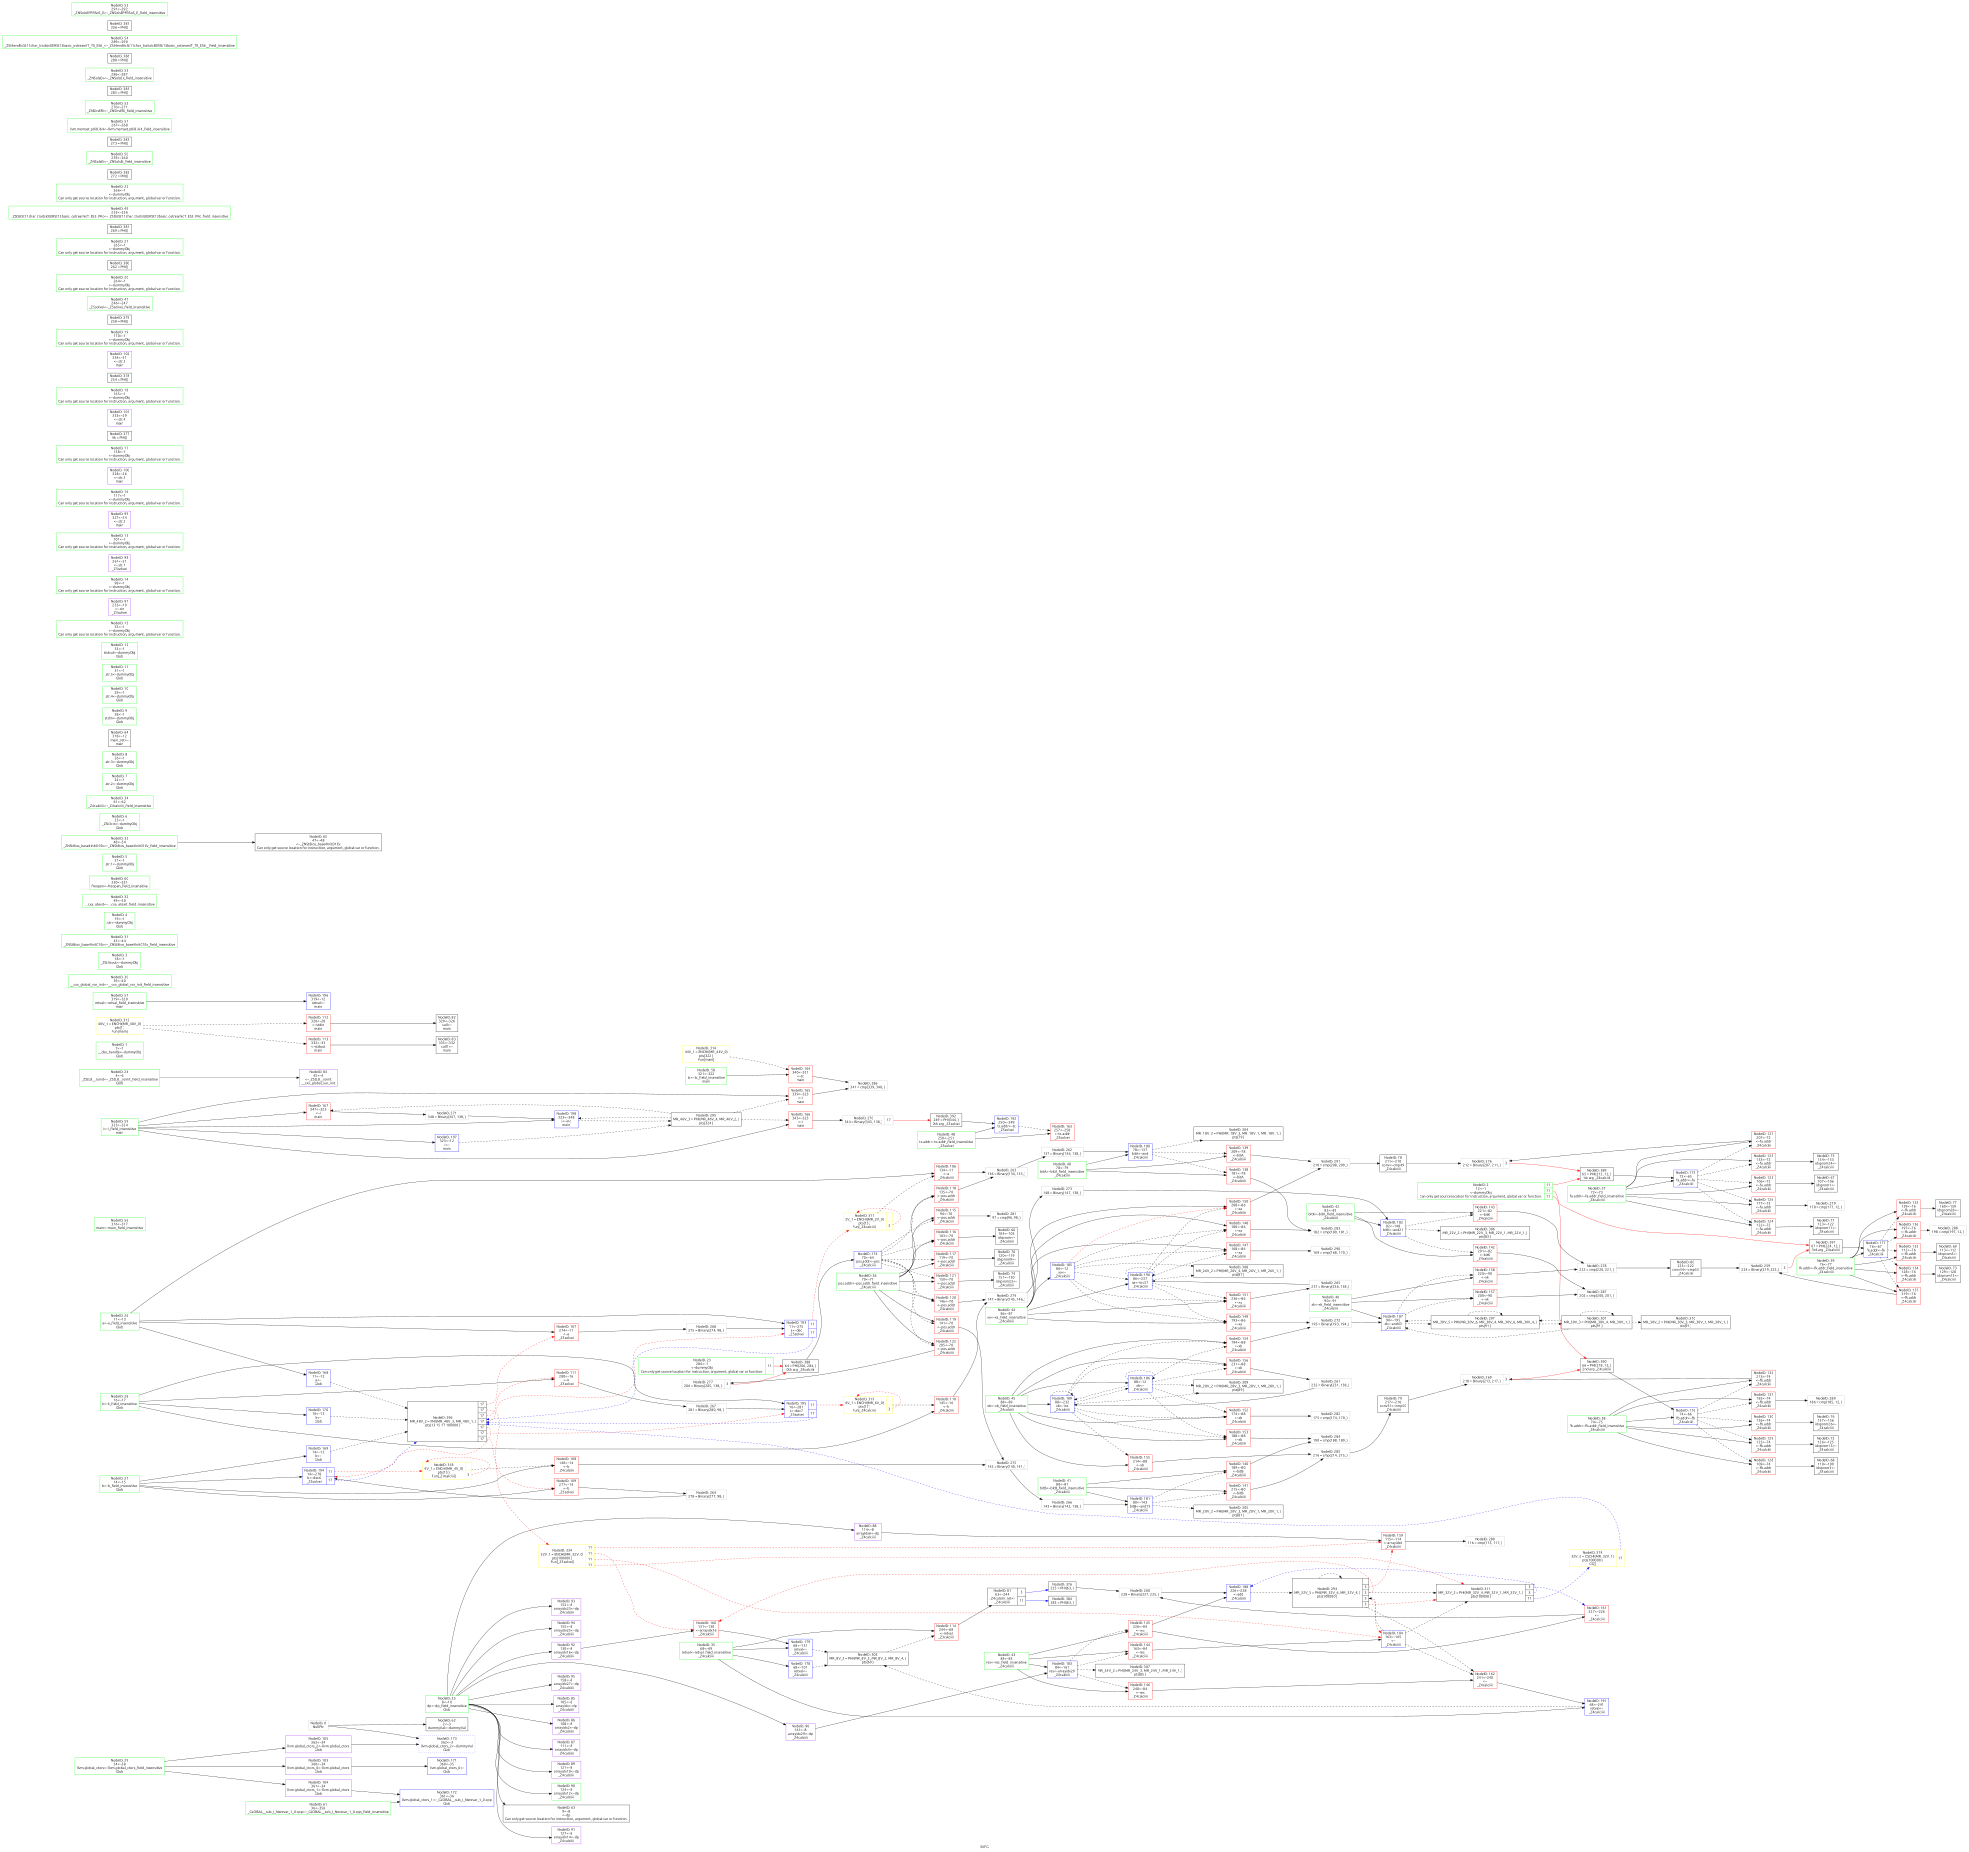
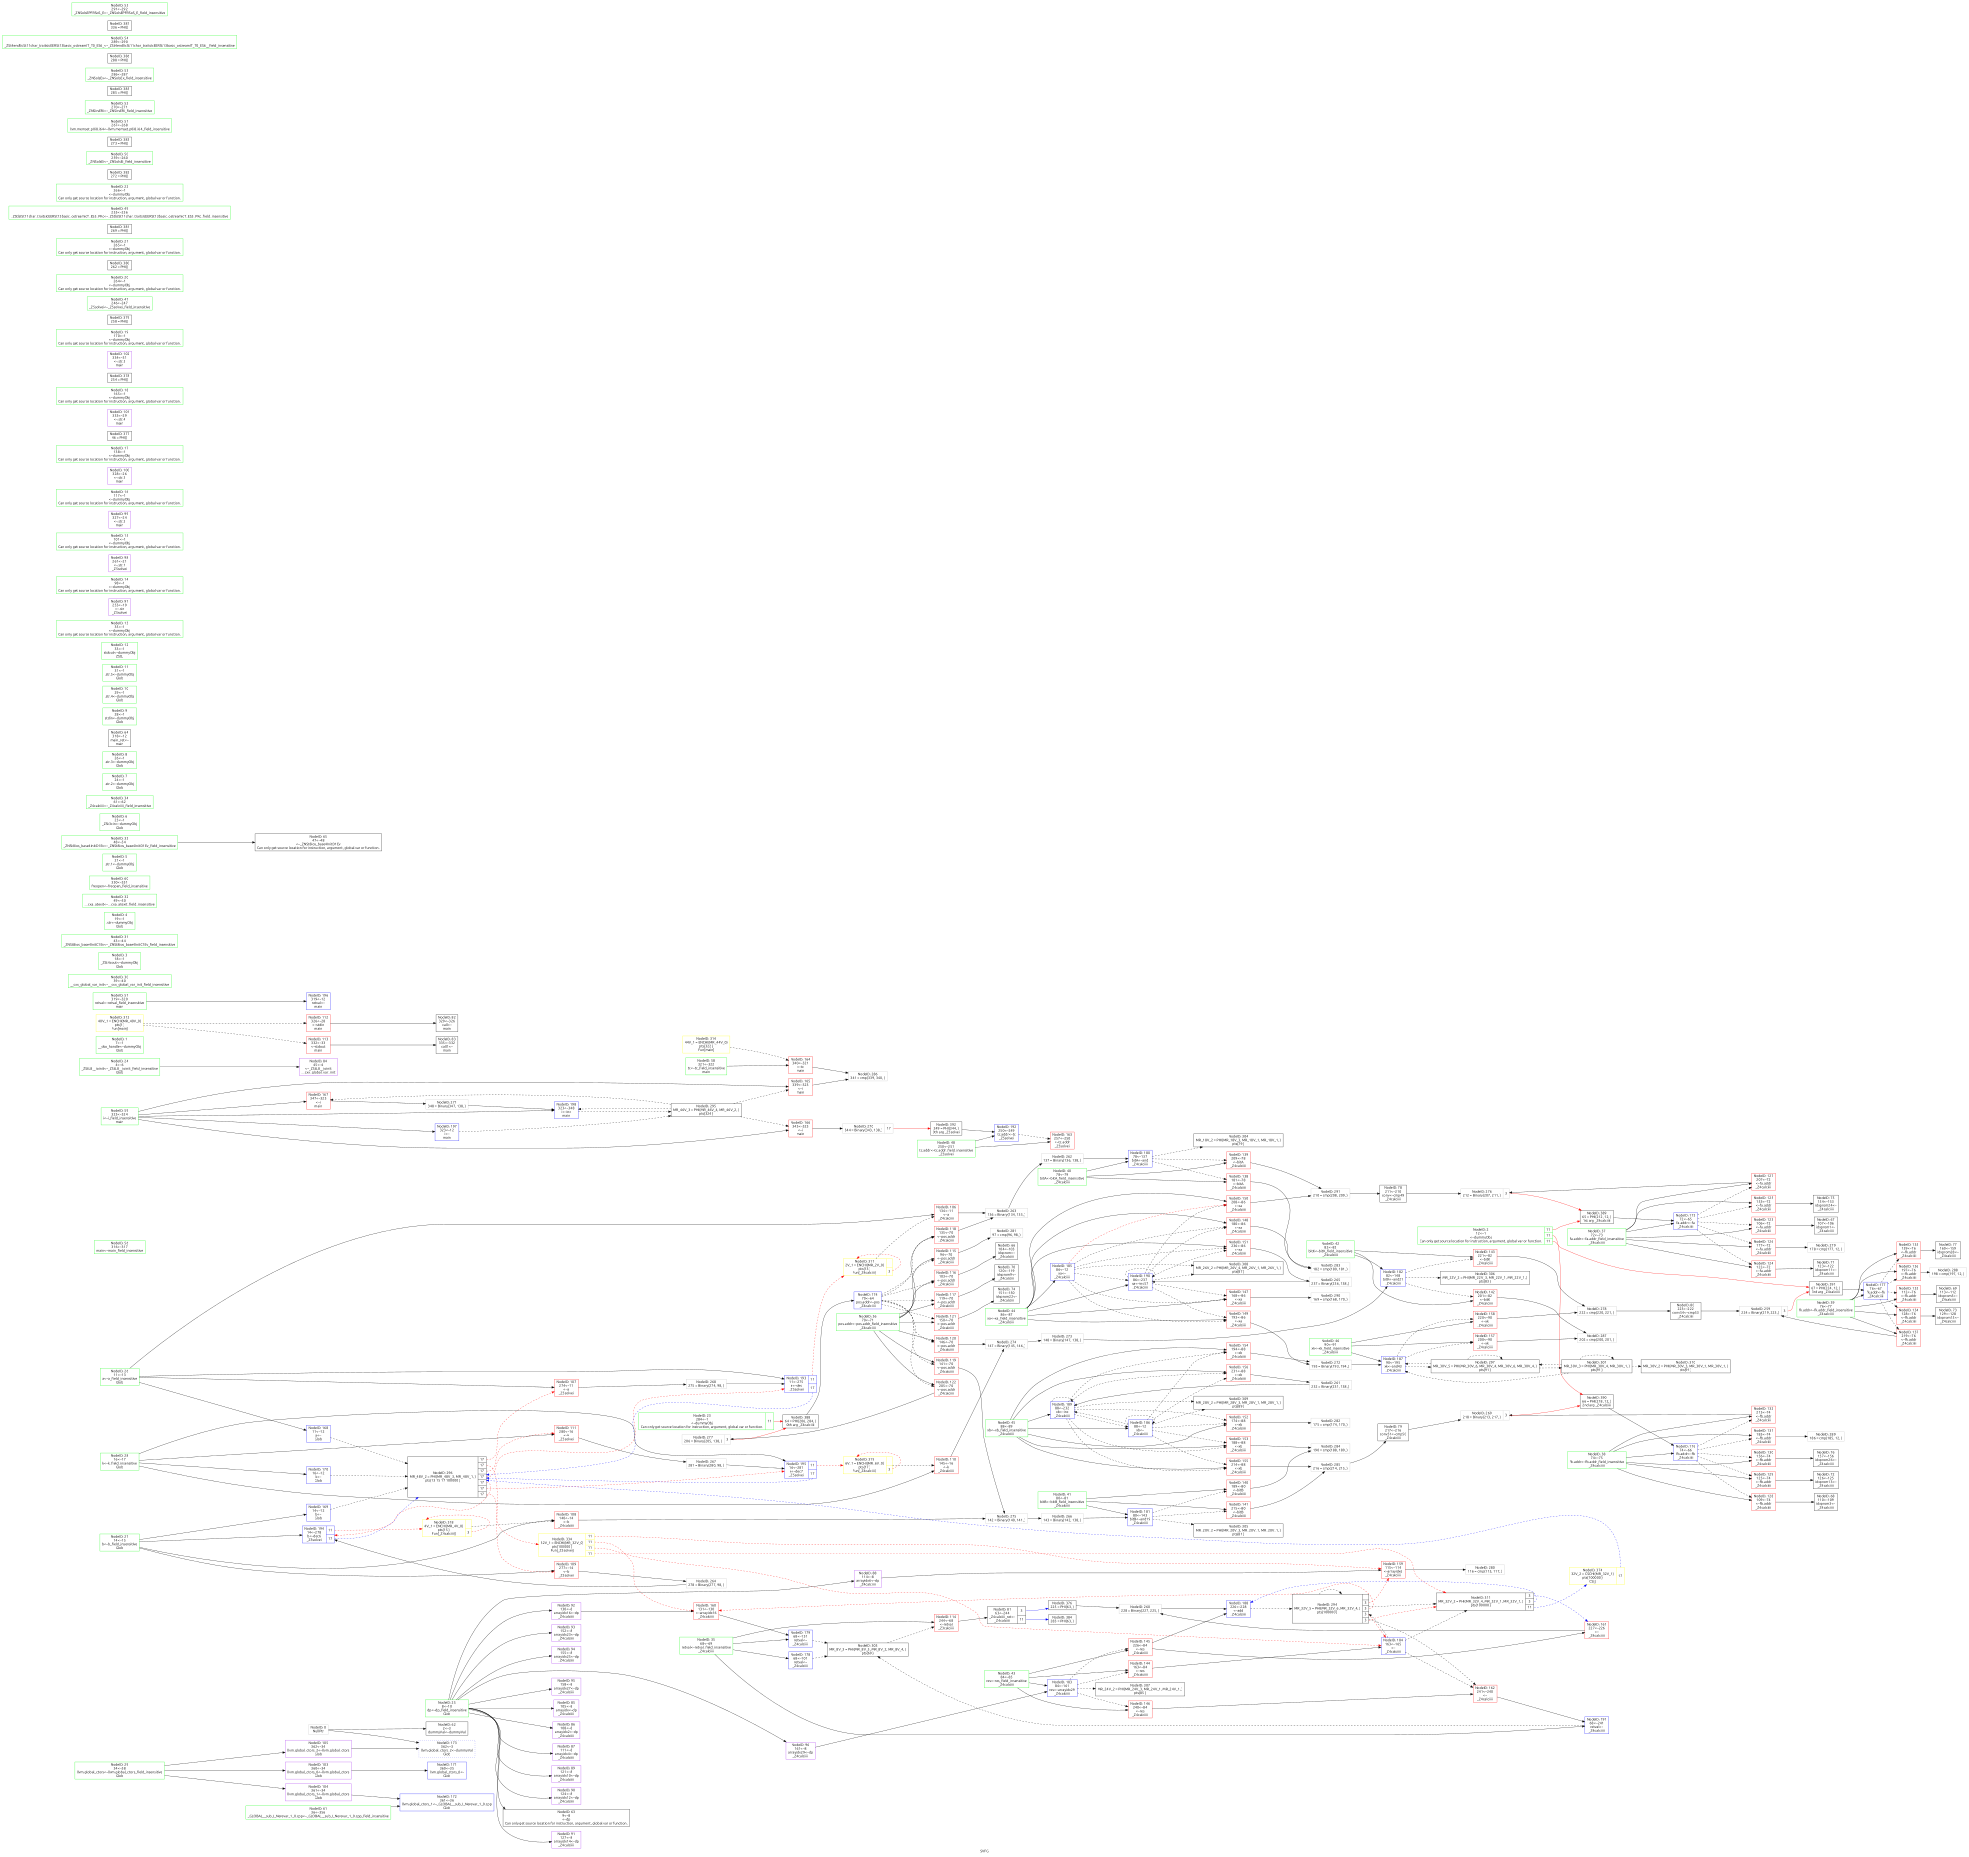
(120, 656) -> (120, 656)
none -> (1187, 1453)
(566, 1792) -> (566, 1796)
